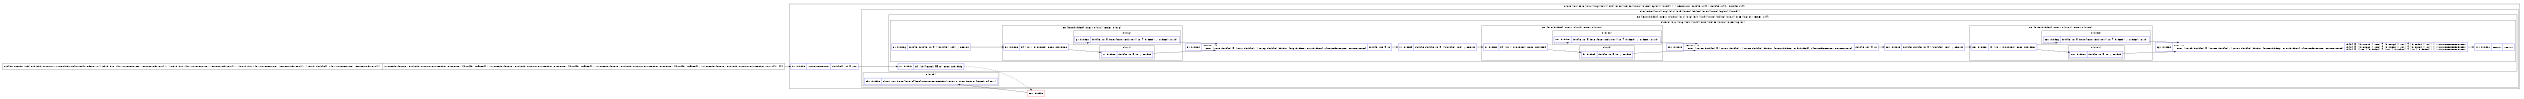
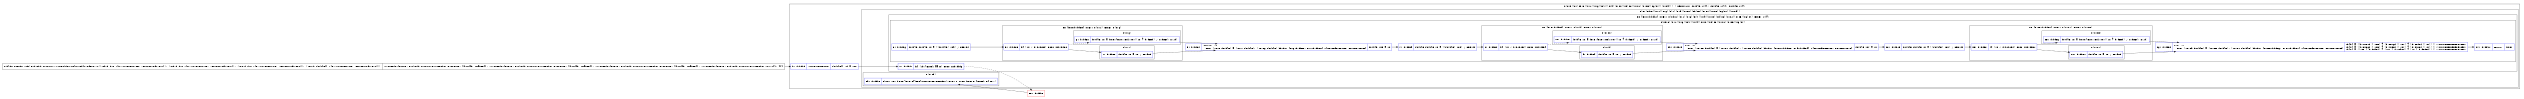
(1693, 46) -> (1691, 46)
(2509, 47) -> (2509, 47)
